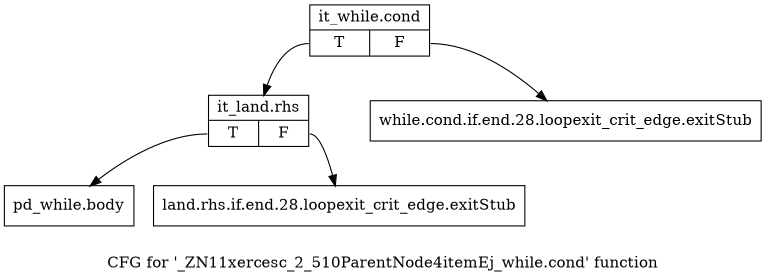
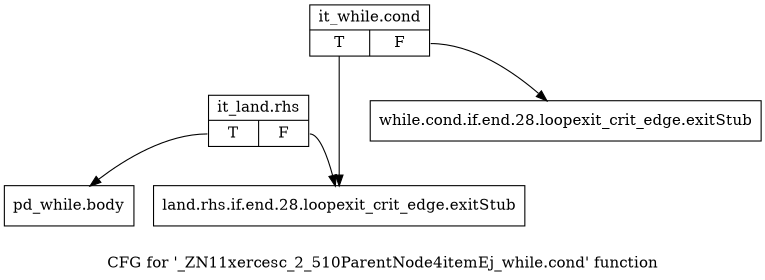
(282, 58) -> (339, 116)
